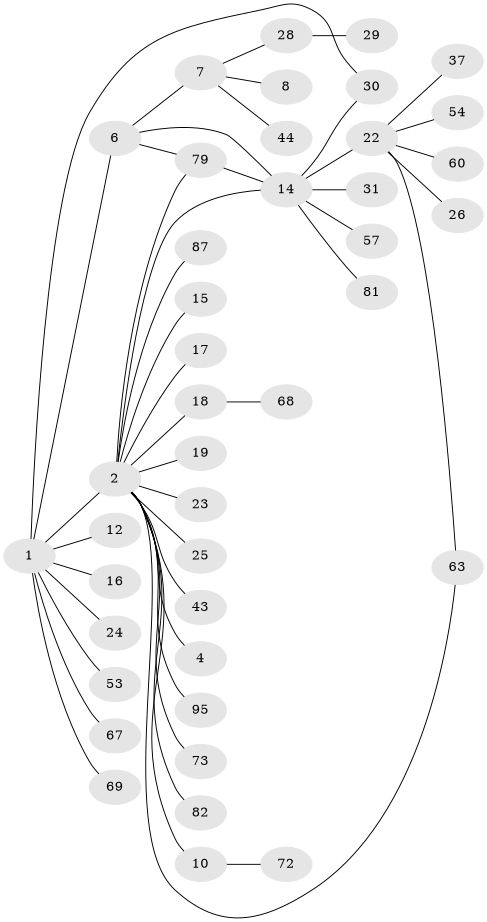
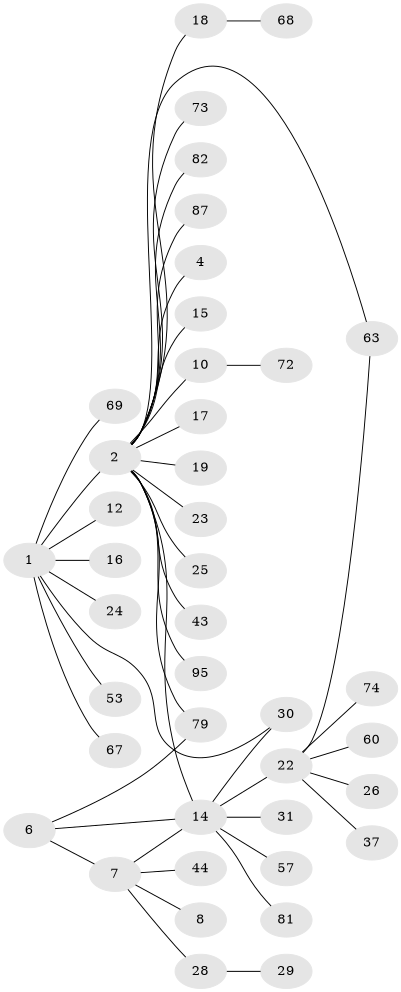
(458, 113) -> (372, 689)
(243, 175) -> (158, 846)
(72, 347) -> none
